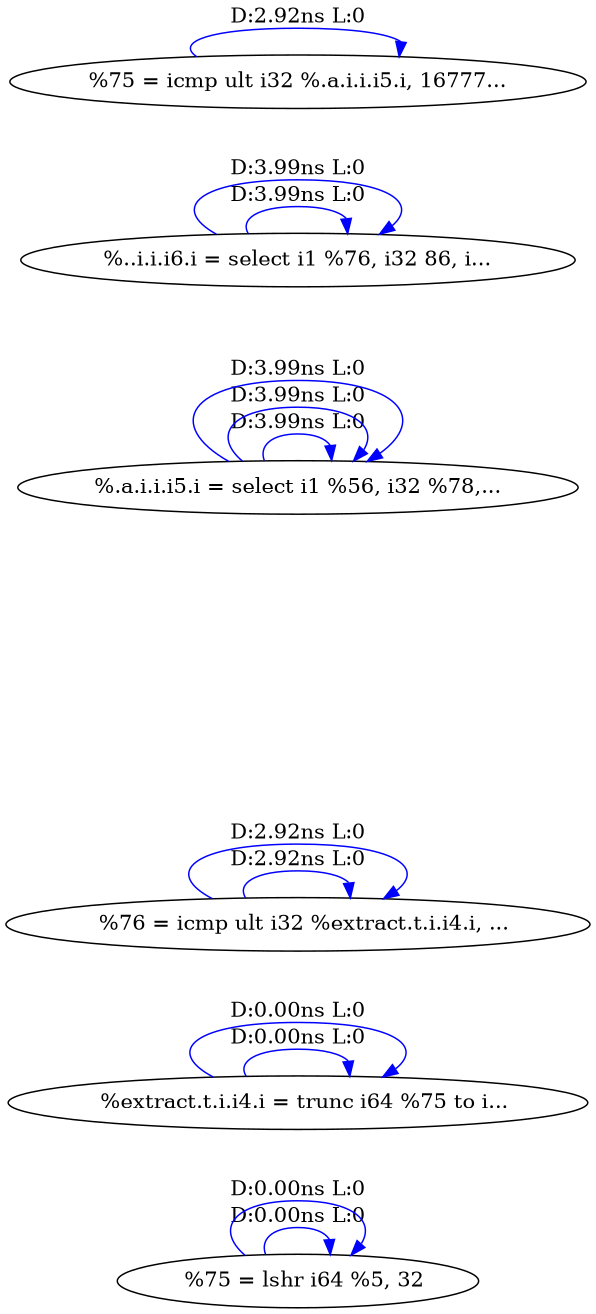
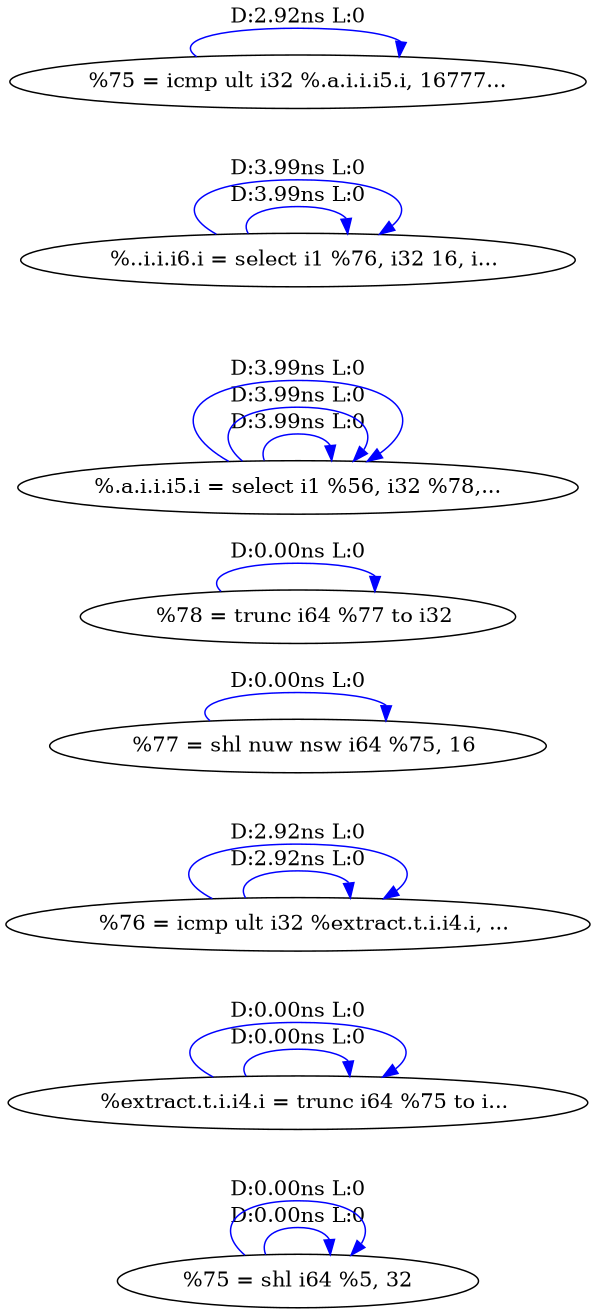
(298, 260) -> (298, 260)
none -> (298, 617)
none -> (298, 746)
(298, 1281) -> (298, 1281)
